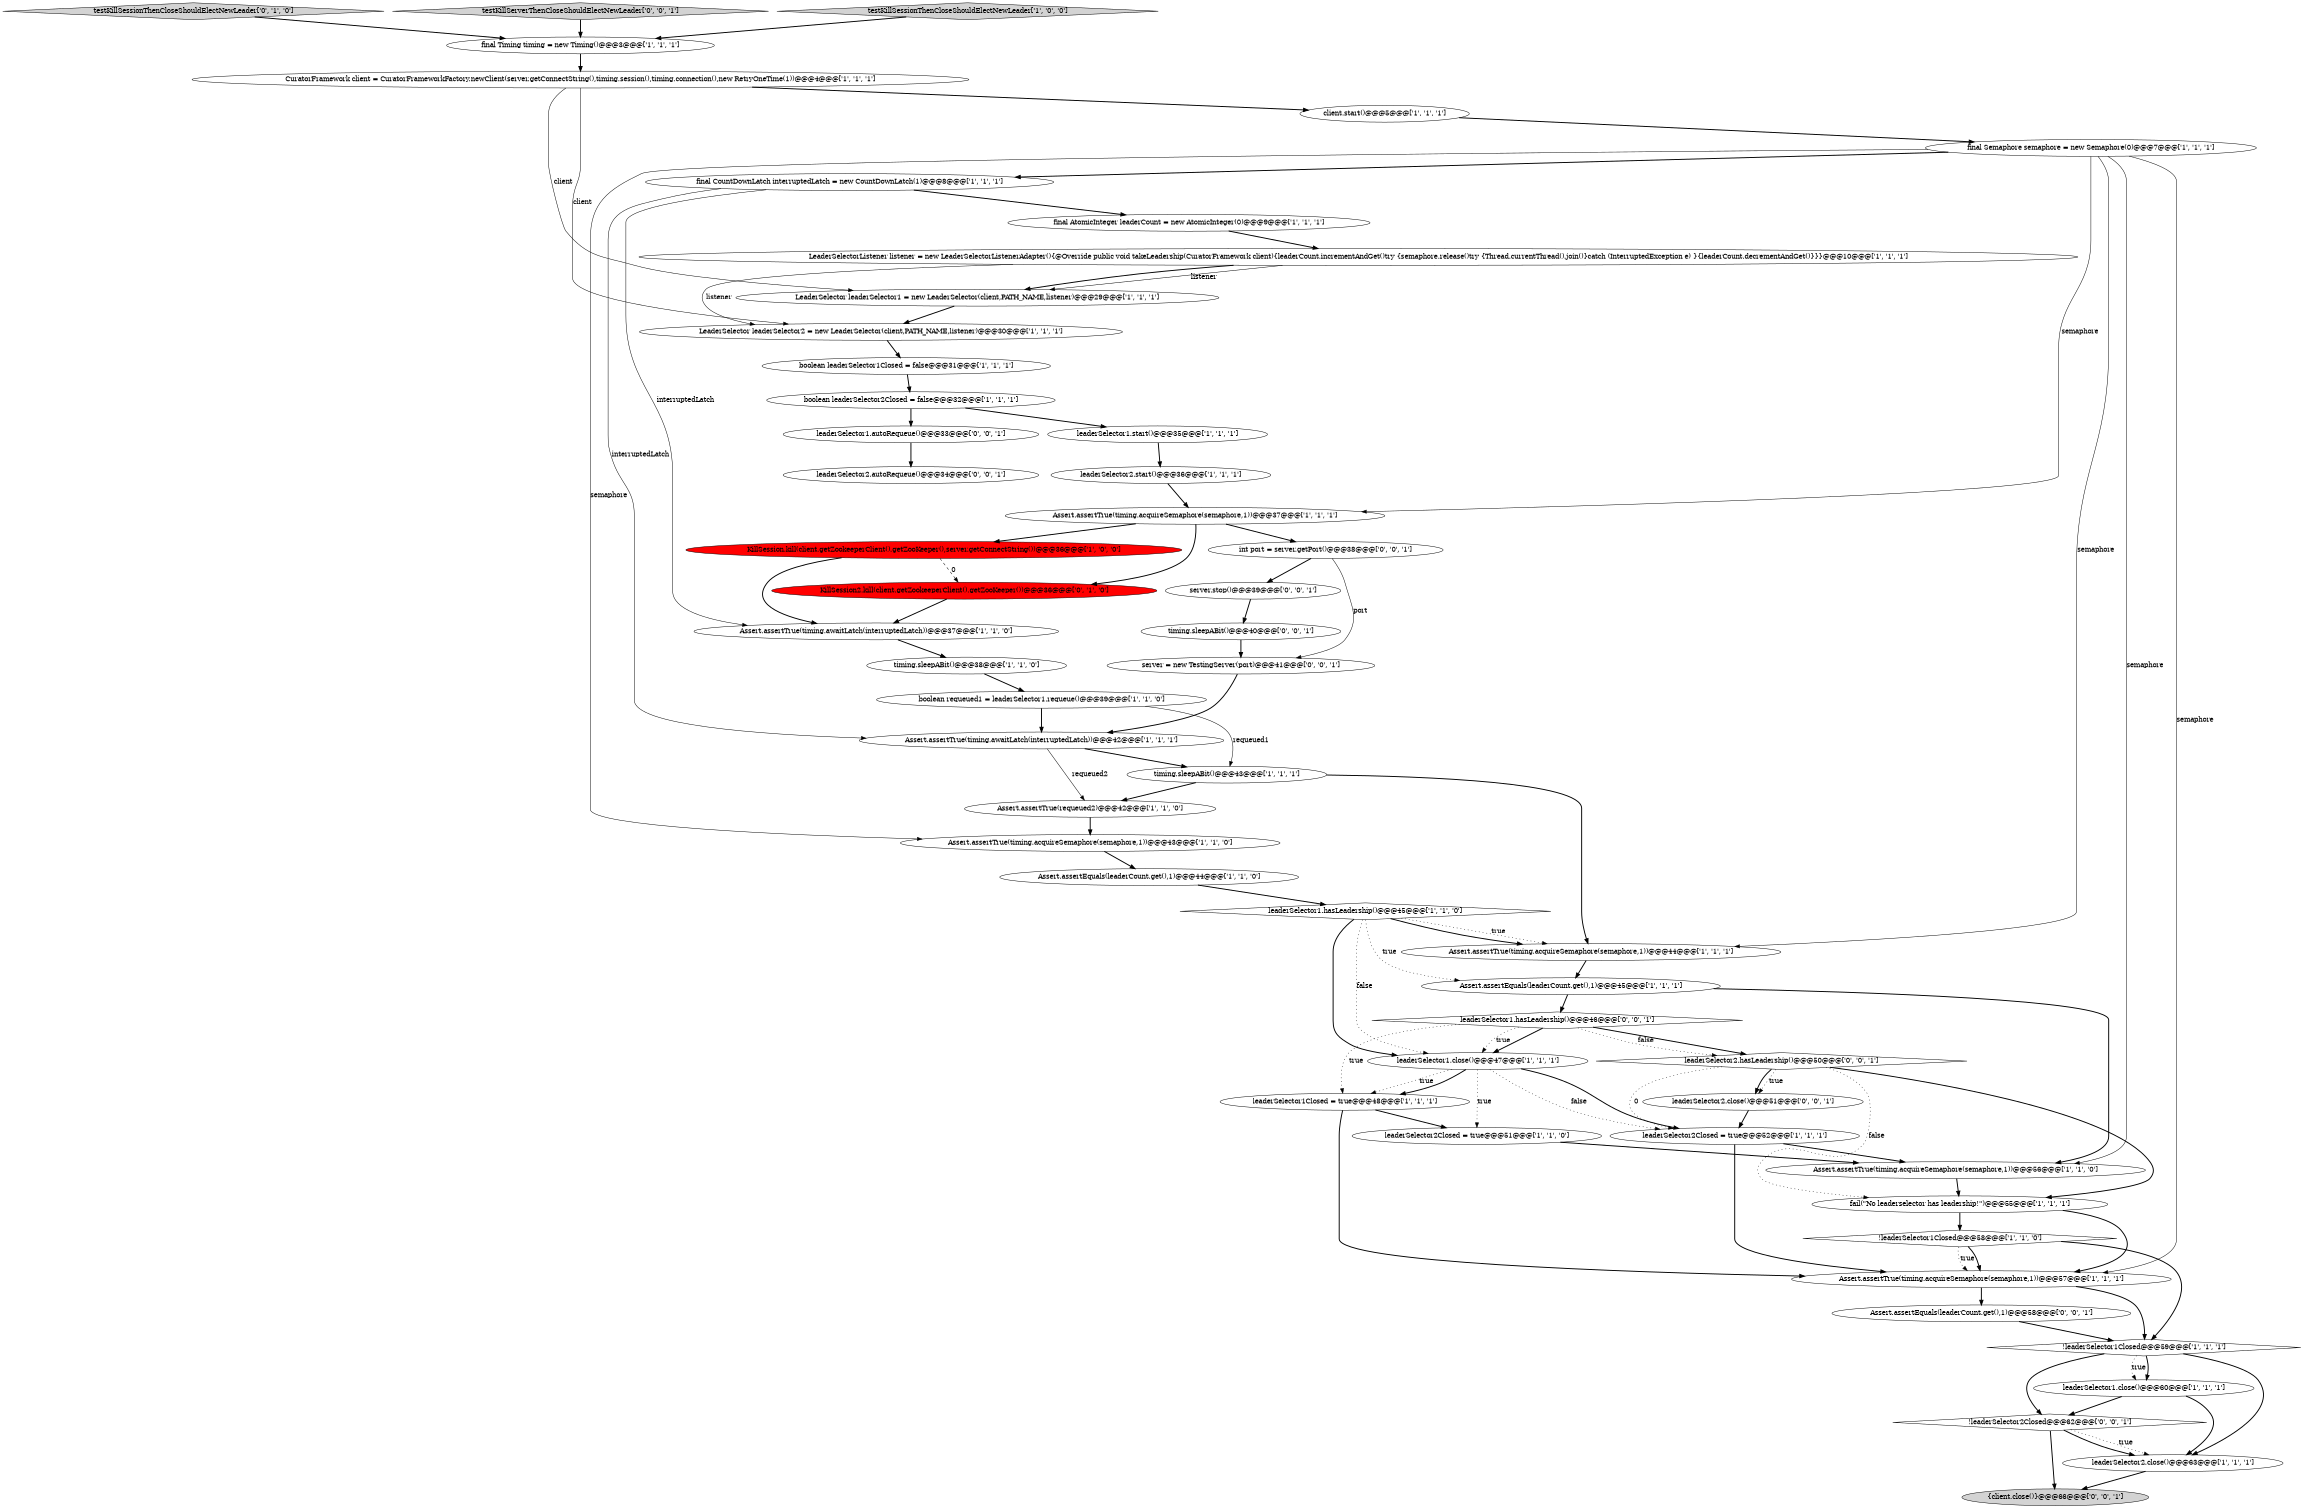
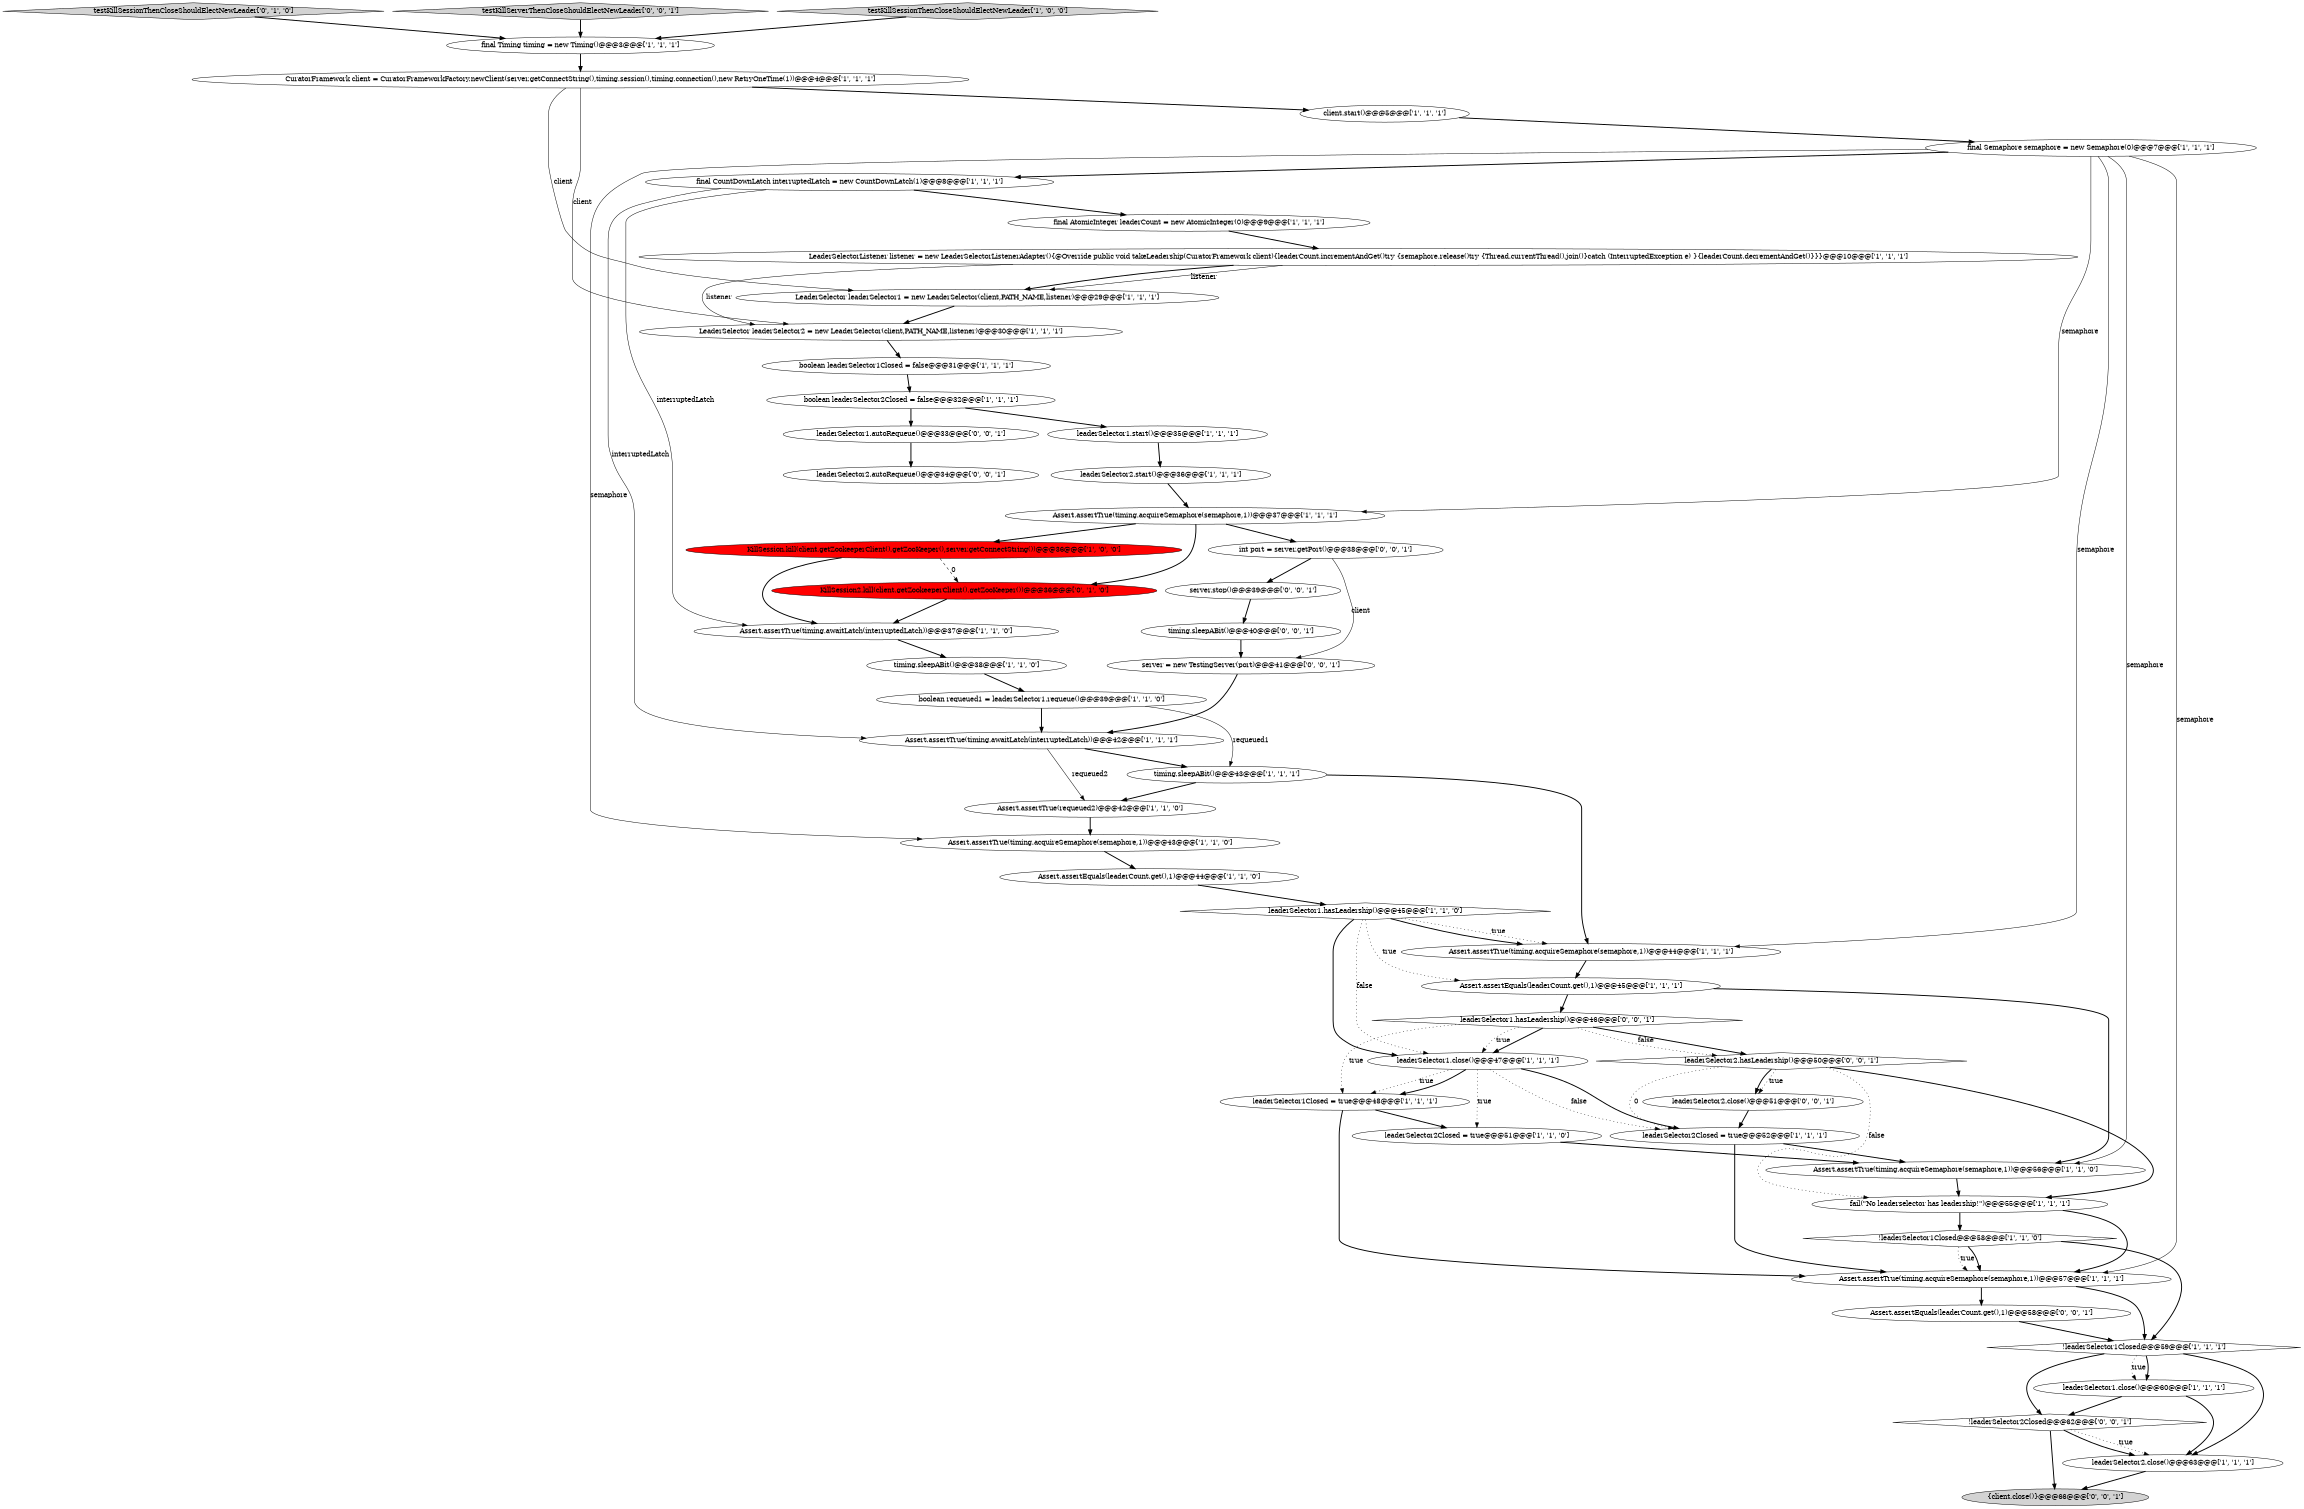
(1360, 611) -> (1360, 611)
